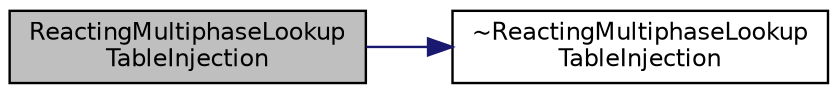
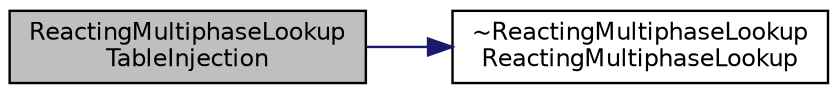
(640, 47) -> (640, 47)
